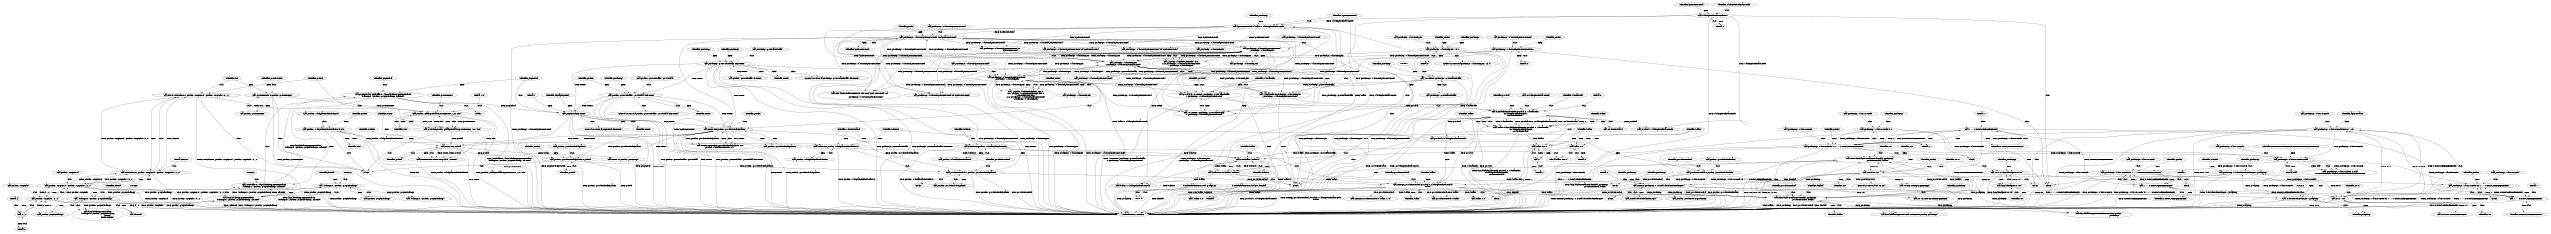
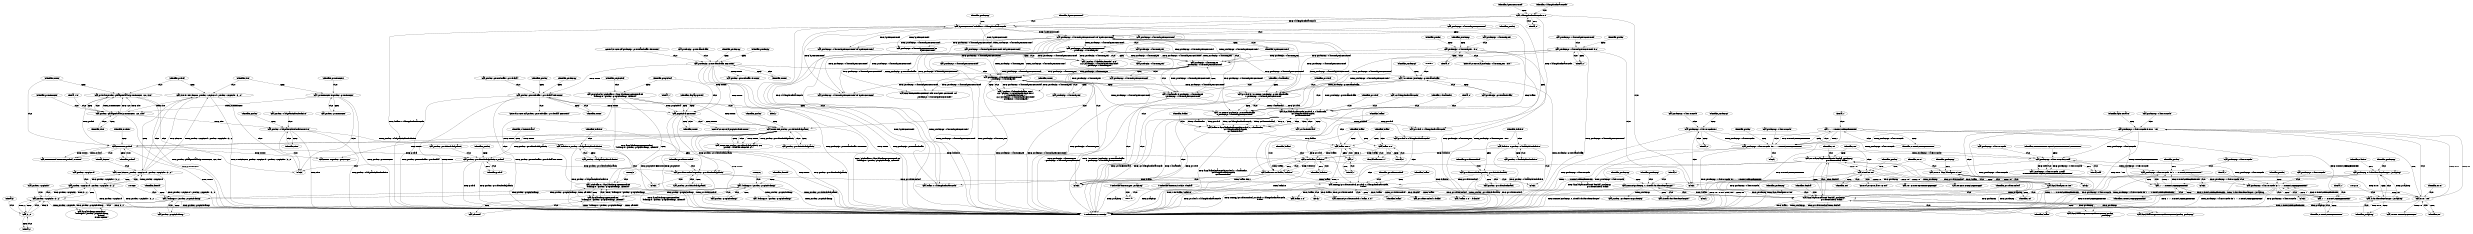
(1734, 5) -> (1552, 5)
(778, 71) -> (673, 56)
(1157, 106) -> (823, 106)
(493, 132) -> (204, 122)
(667, 139) -> (559, 139)
(909, 143) -> none
none -> (1486, 180)
(1200, 186) -> (1126, 186)
(1504, 192) -> none
(1865, 194) -> (1885, 182)
(1158, 199) -> (1149, 199)
